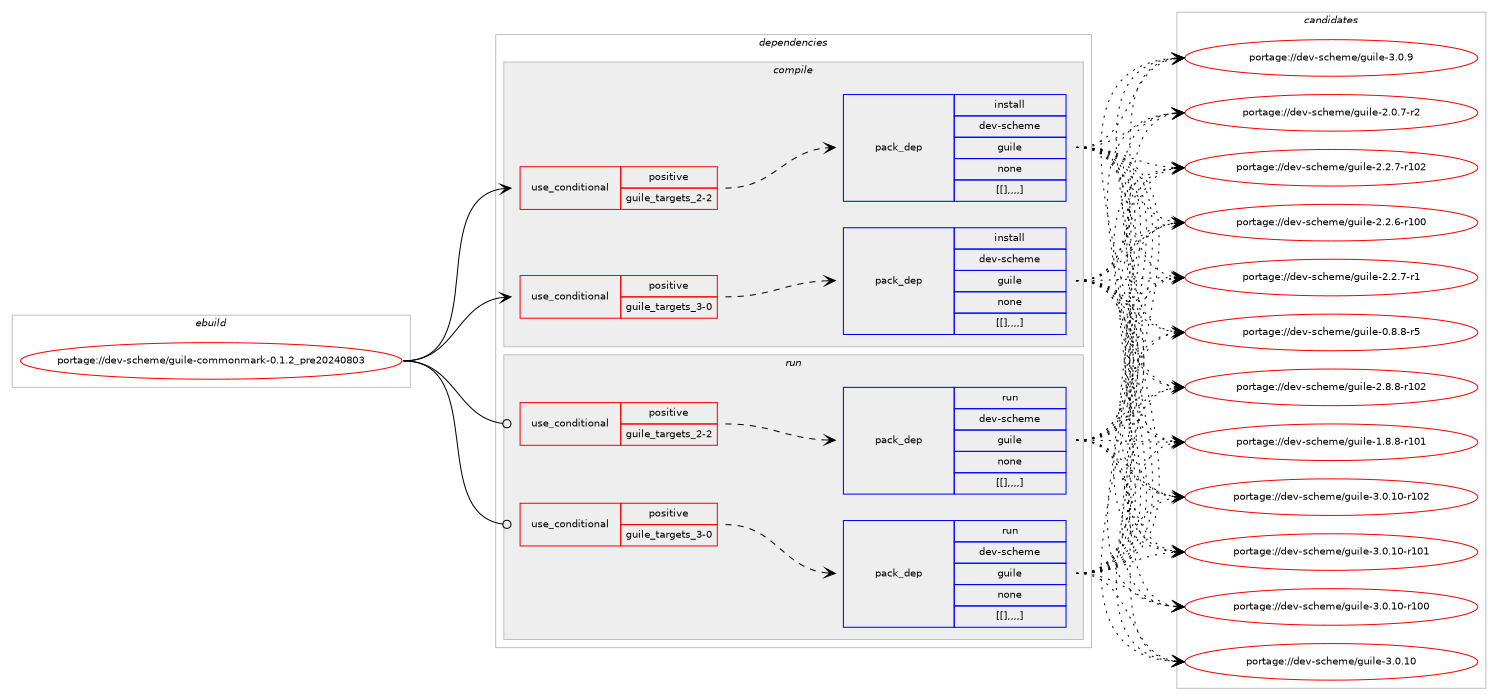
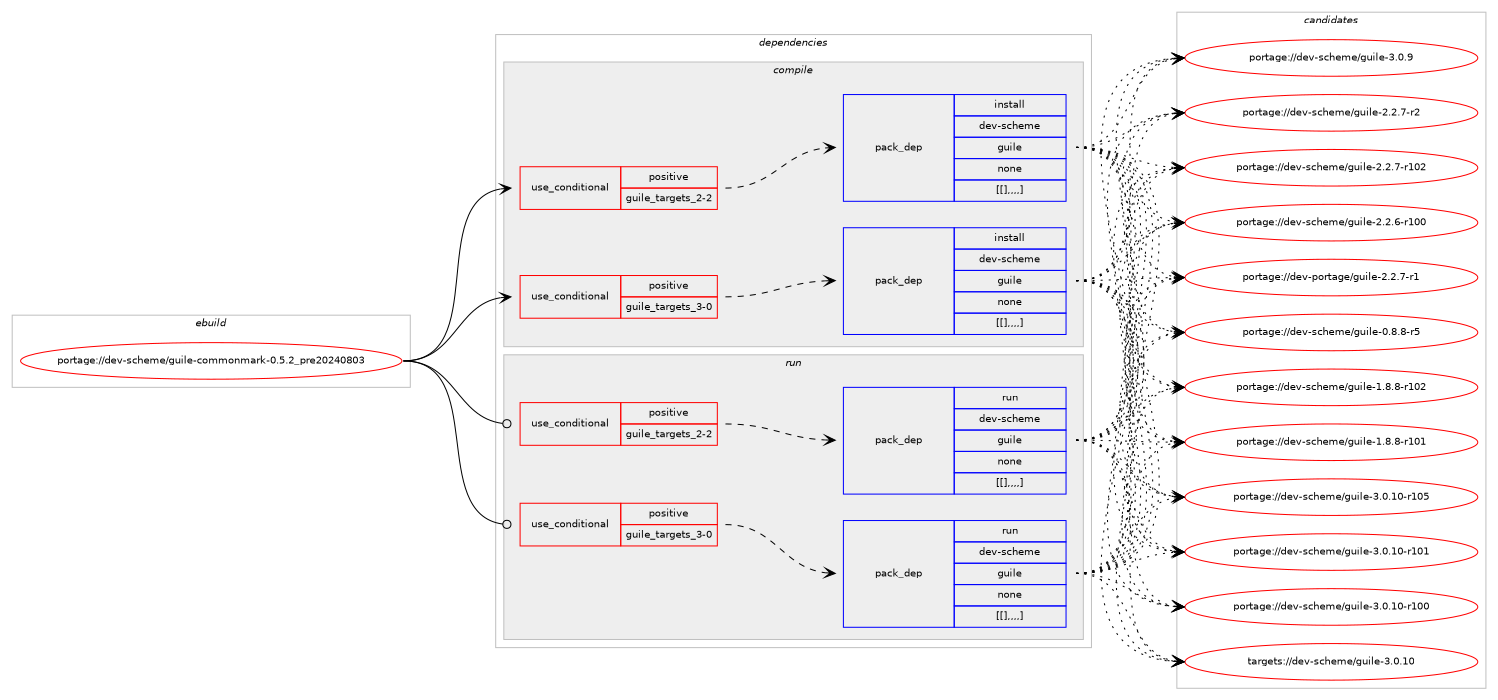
(1331, 113) -> (1331, 113)
(1331, 278) -> (1331, 278)
(211, 361) -> (211, 361)
(1331, 387) -> (1331, 387)
(1331, 497) -> (1331, 497)
(1331, 662) -> (1331, 662)
